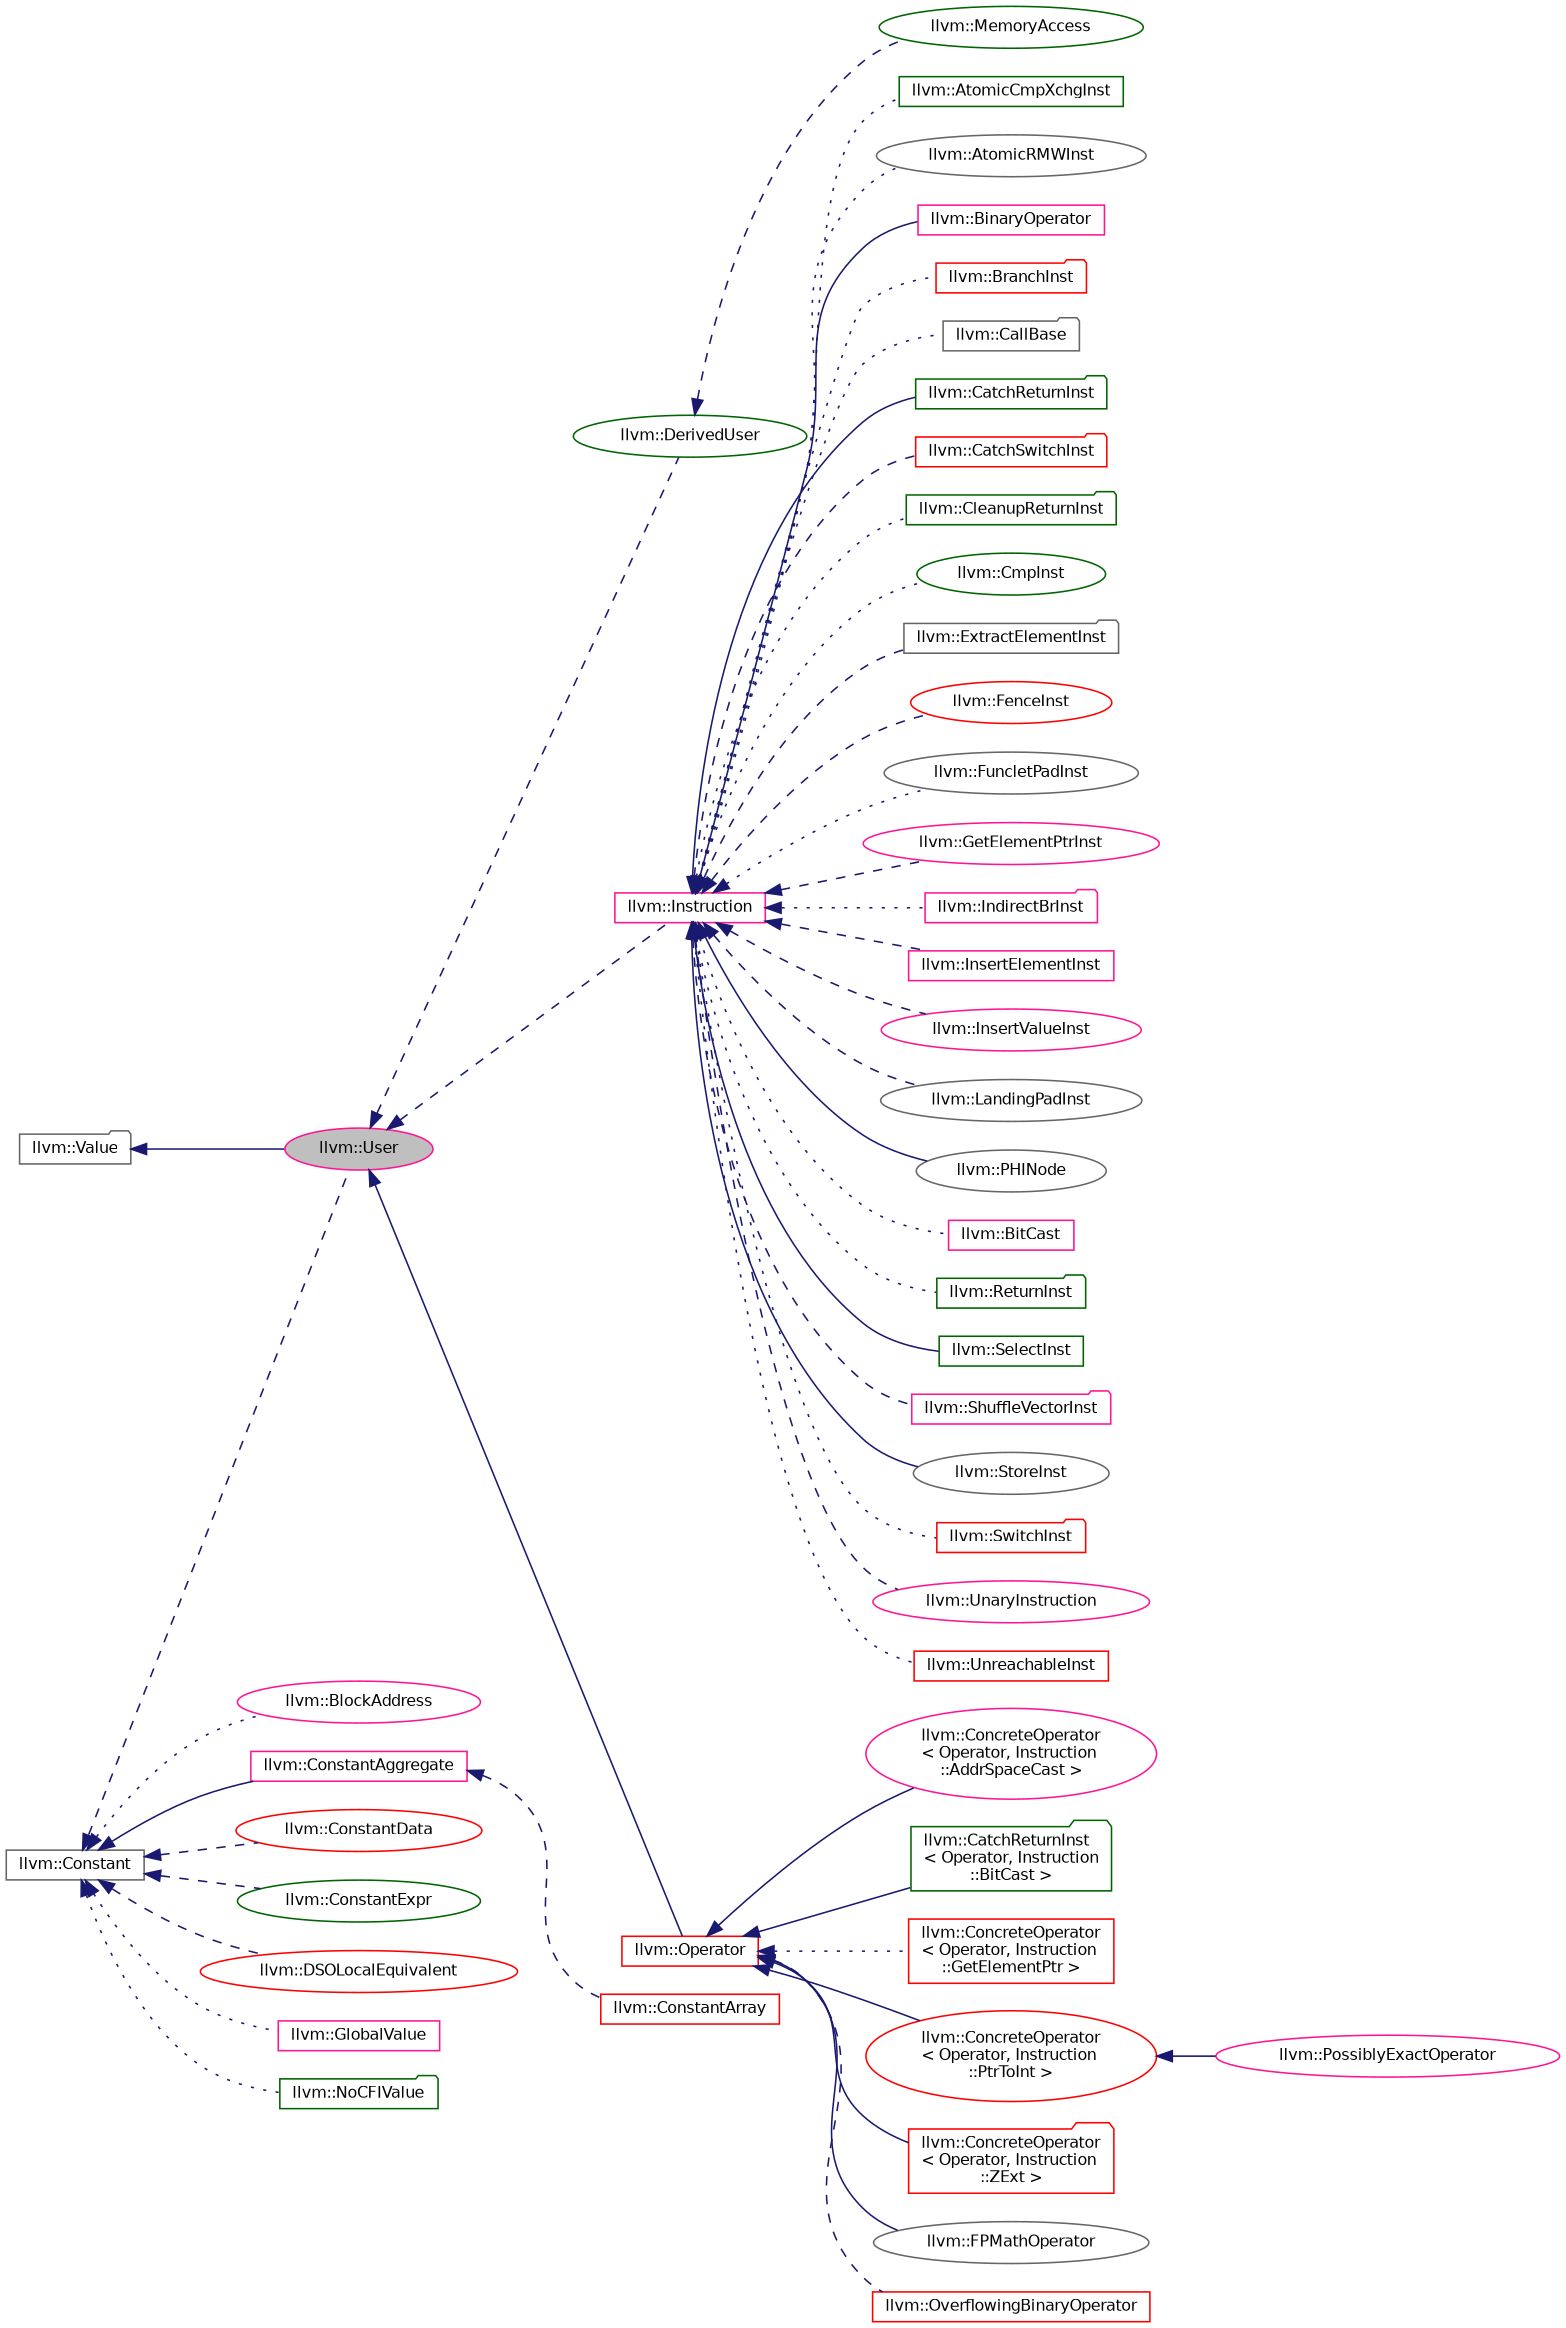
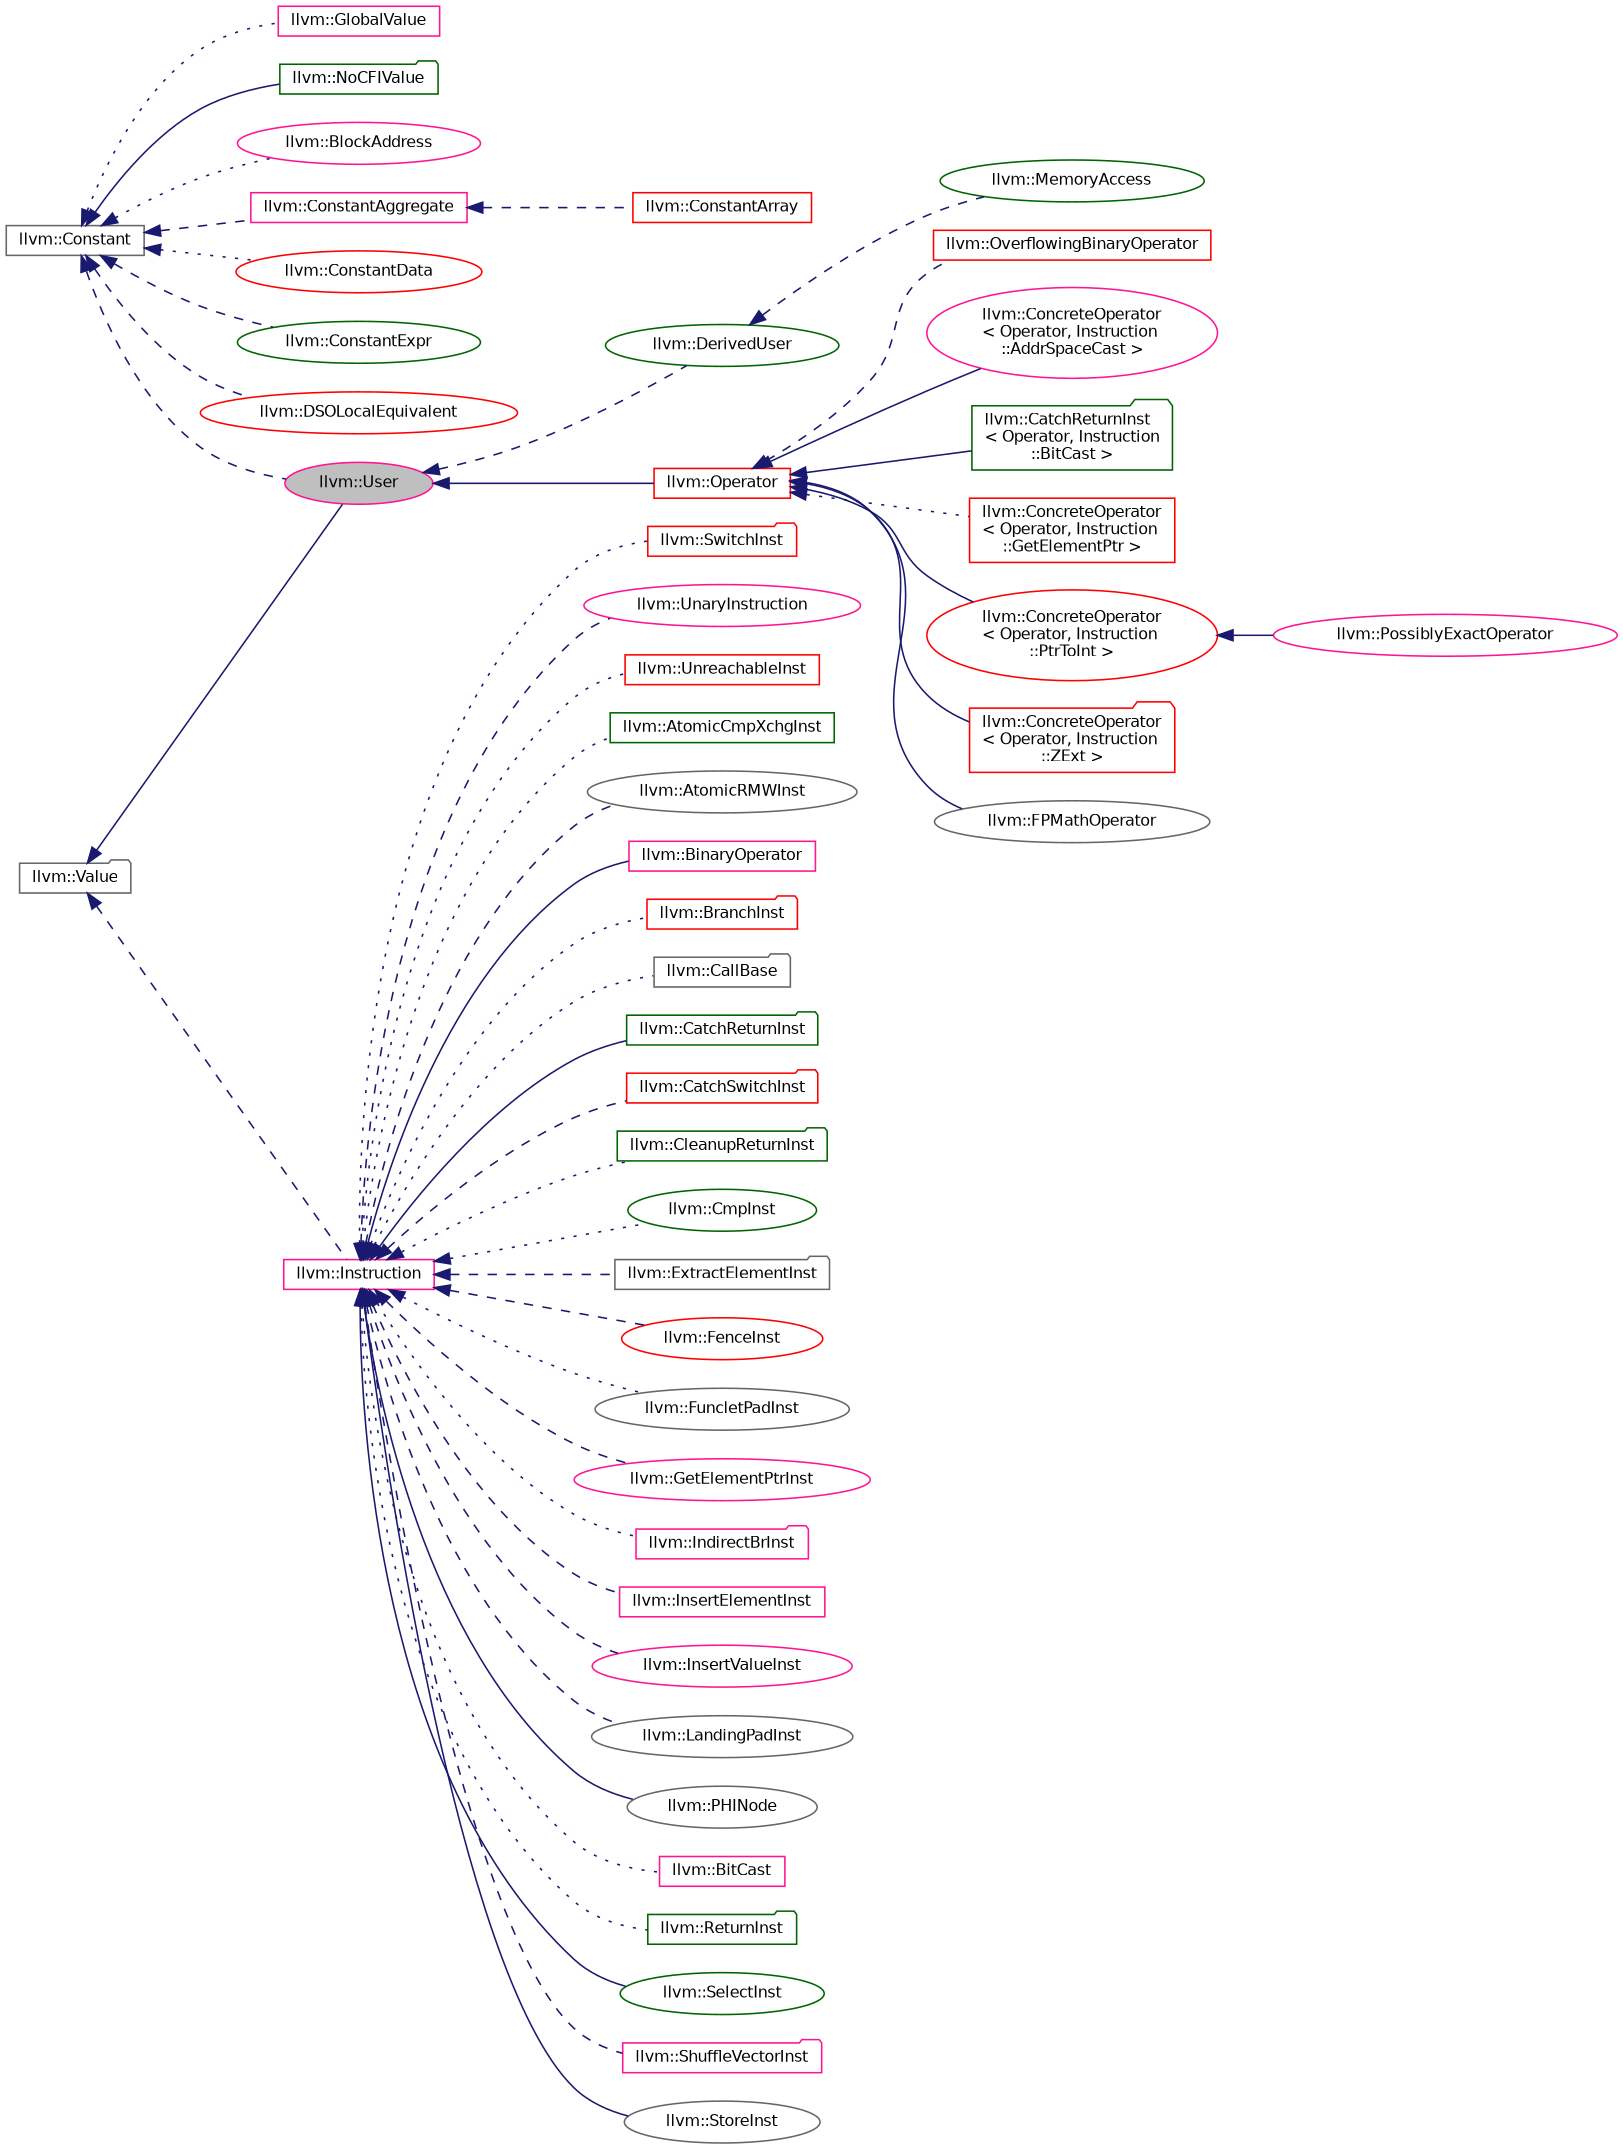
(797, 511) -> (446, 997)
(534, 1021) -> (222, 1083)
(1011, 1351) -> (722, 1994)
(180, 1804) -> (206, 225)
(209, 1849) -> (208, 255)
(156, 2023) -> (173, 127)
